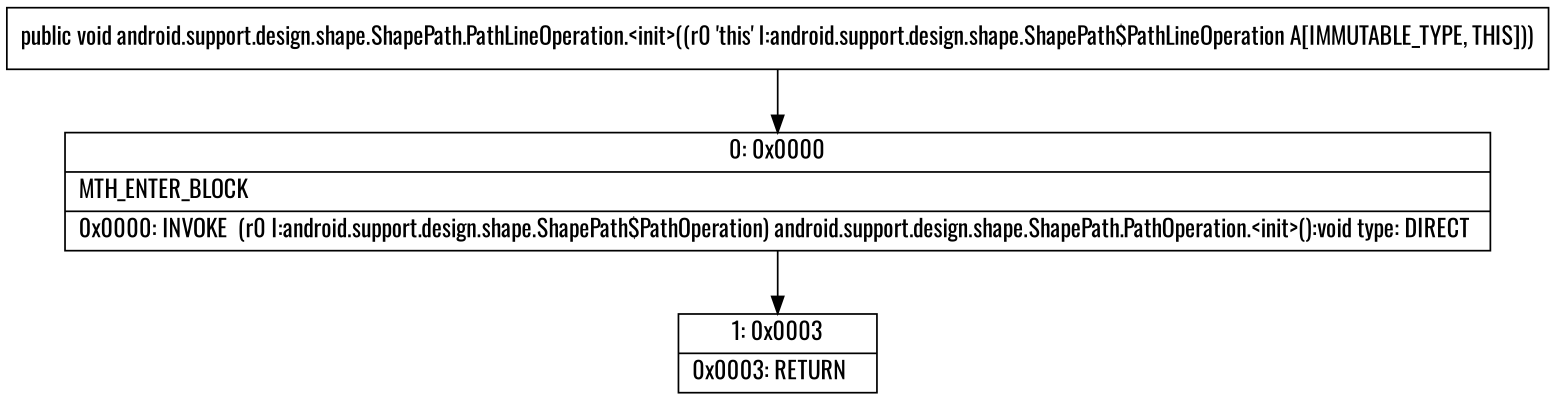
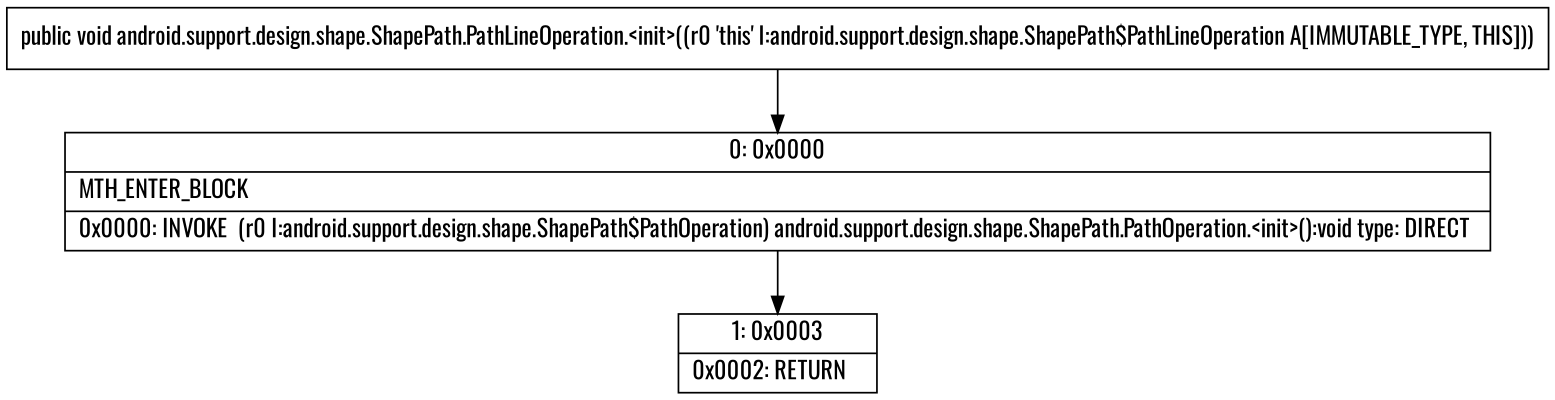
(778, 372) -> (778, 372)
